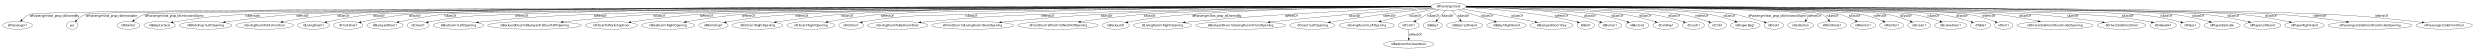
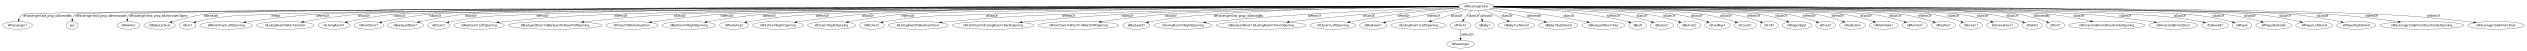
(1487, 16) -> (1534, 16)
(1777, 16) -> (1809, 16)
(1989, 16) -> (2042, 16)
none -> (188, 25)
none -> (1373, 25)
(1409, 44) -> (1461, 44)
